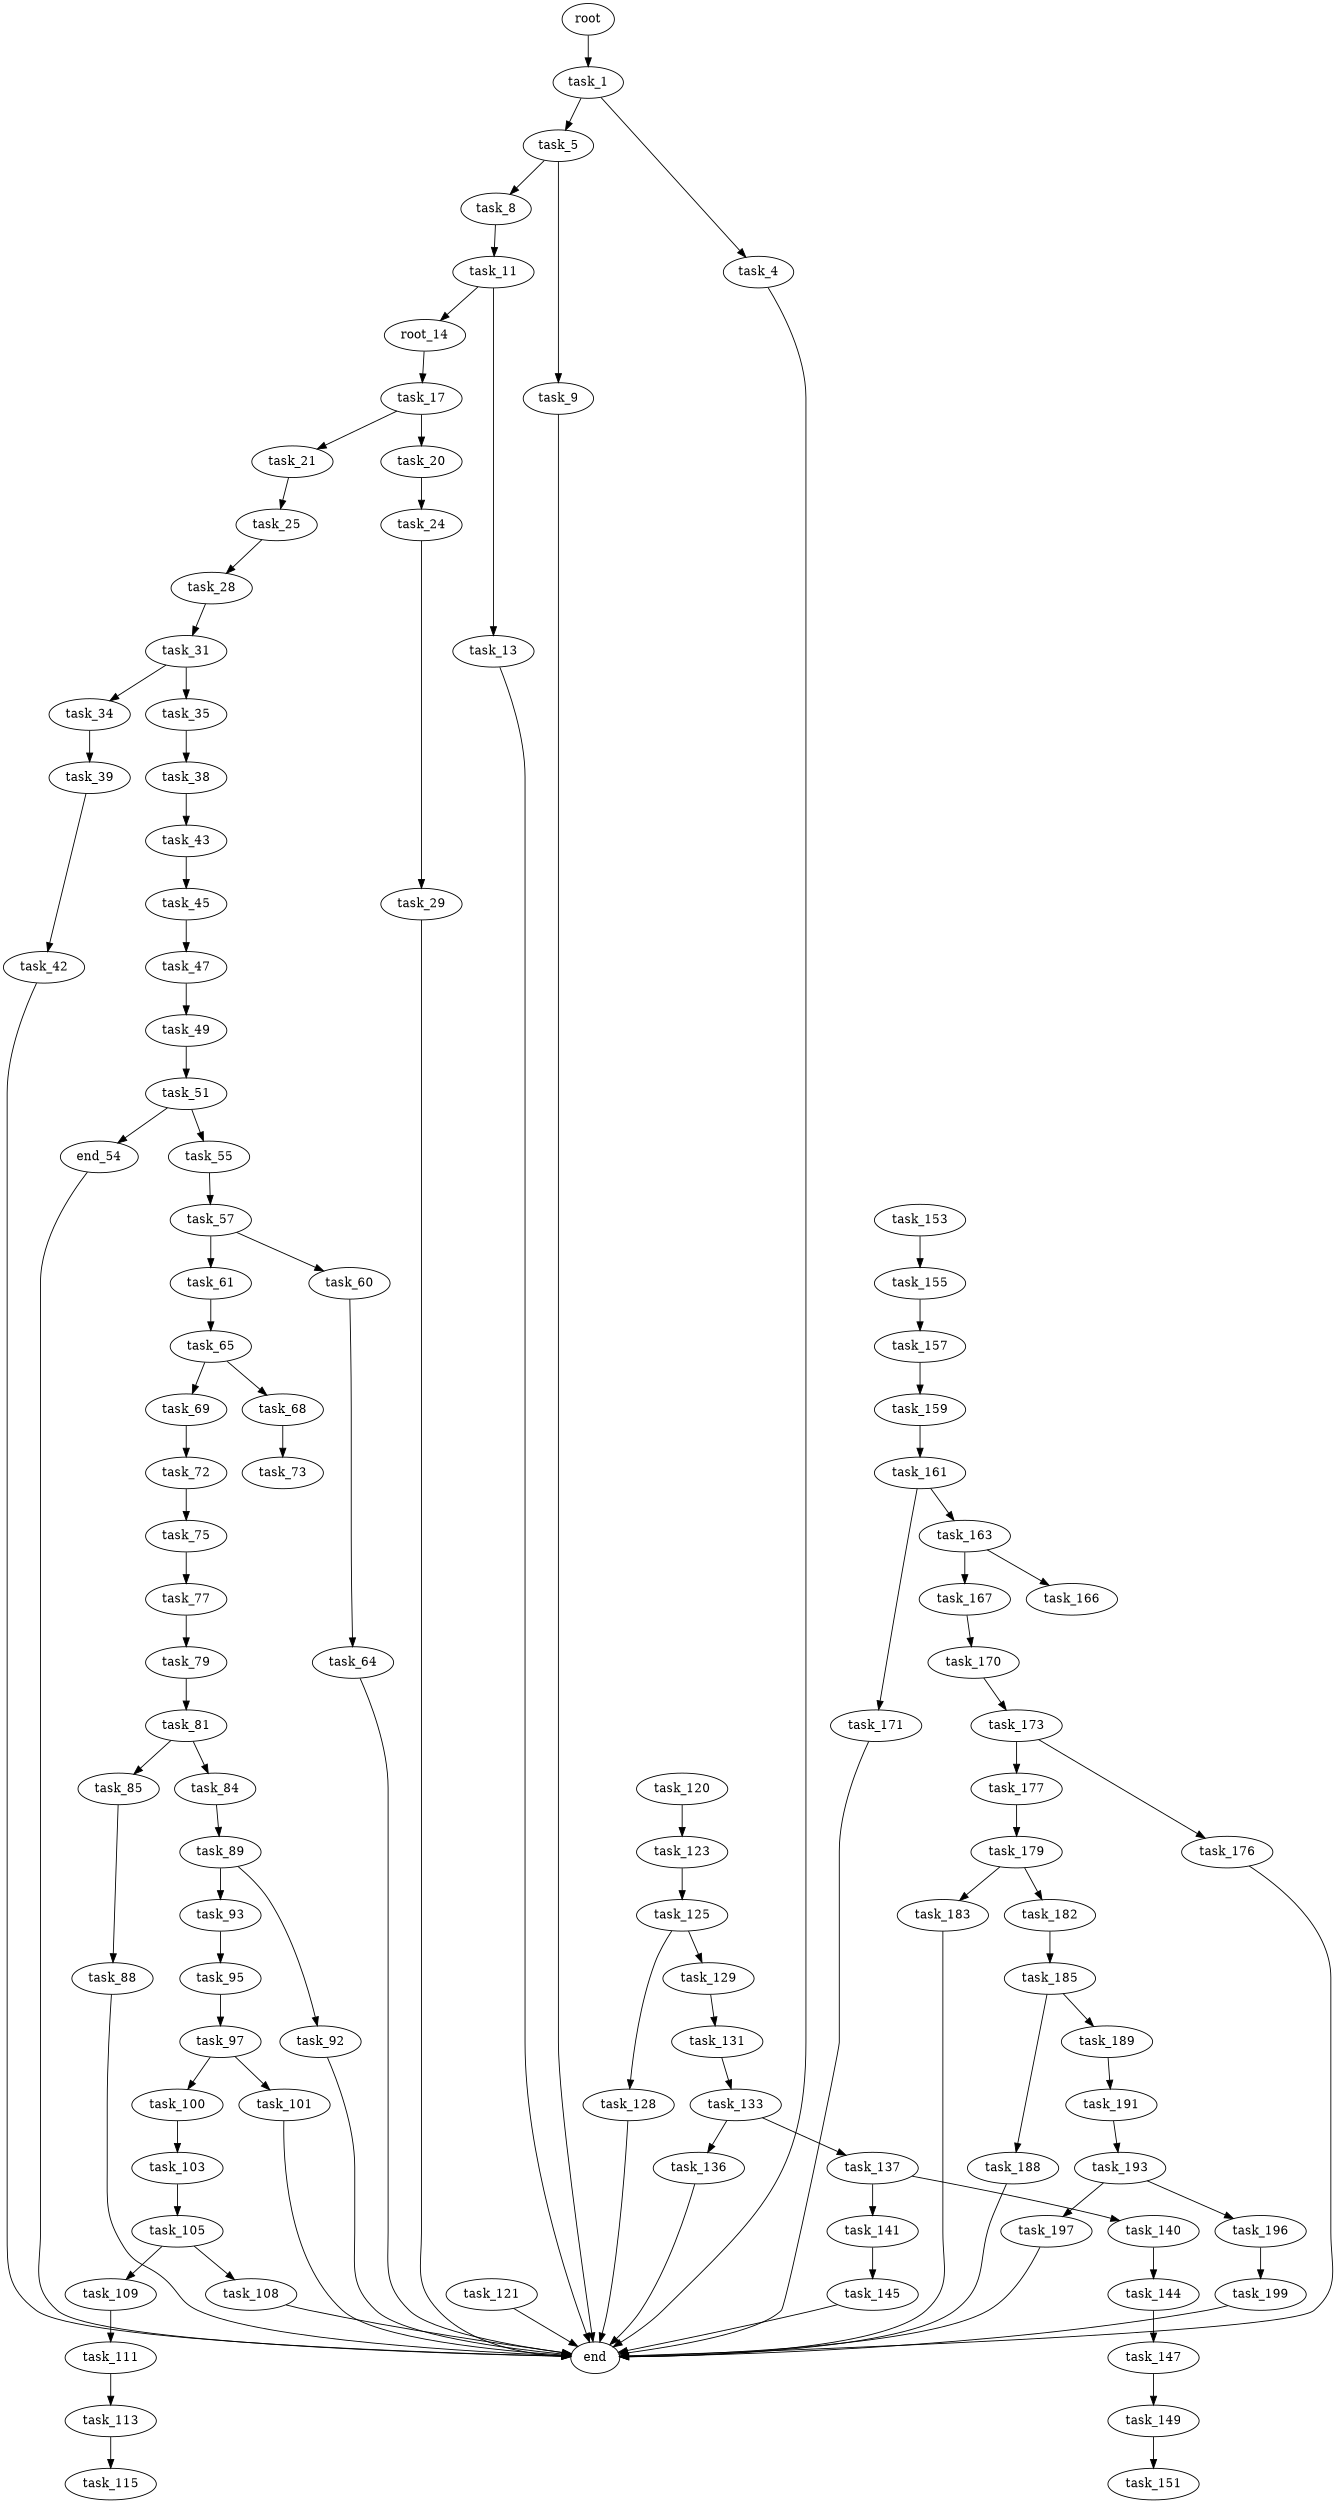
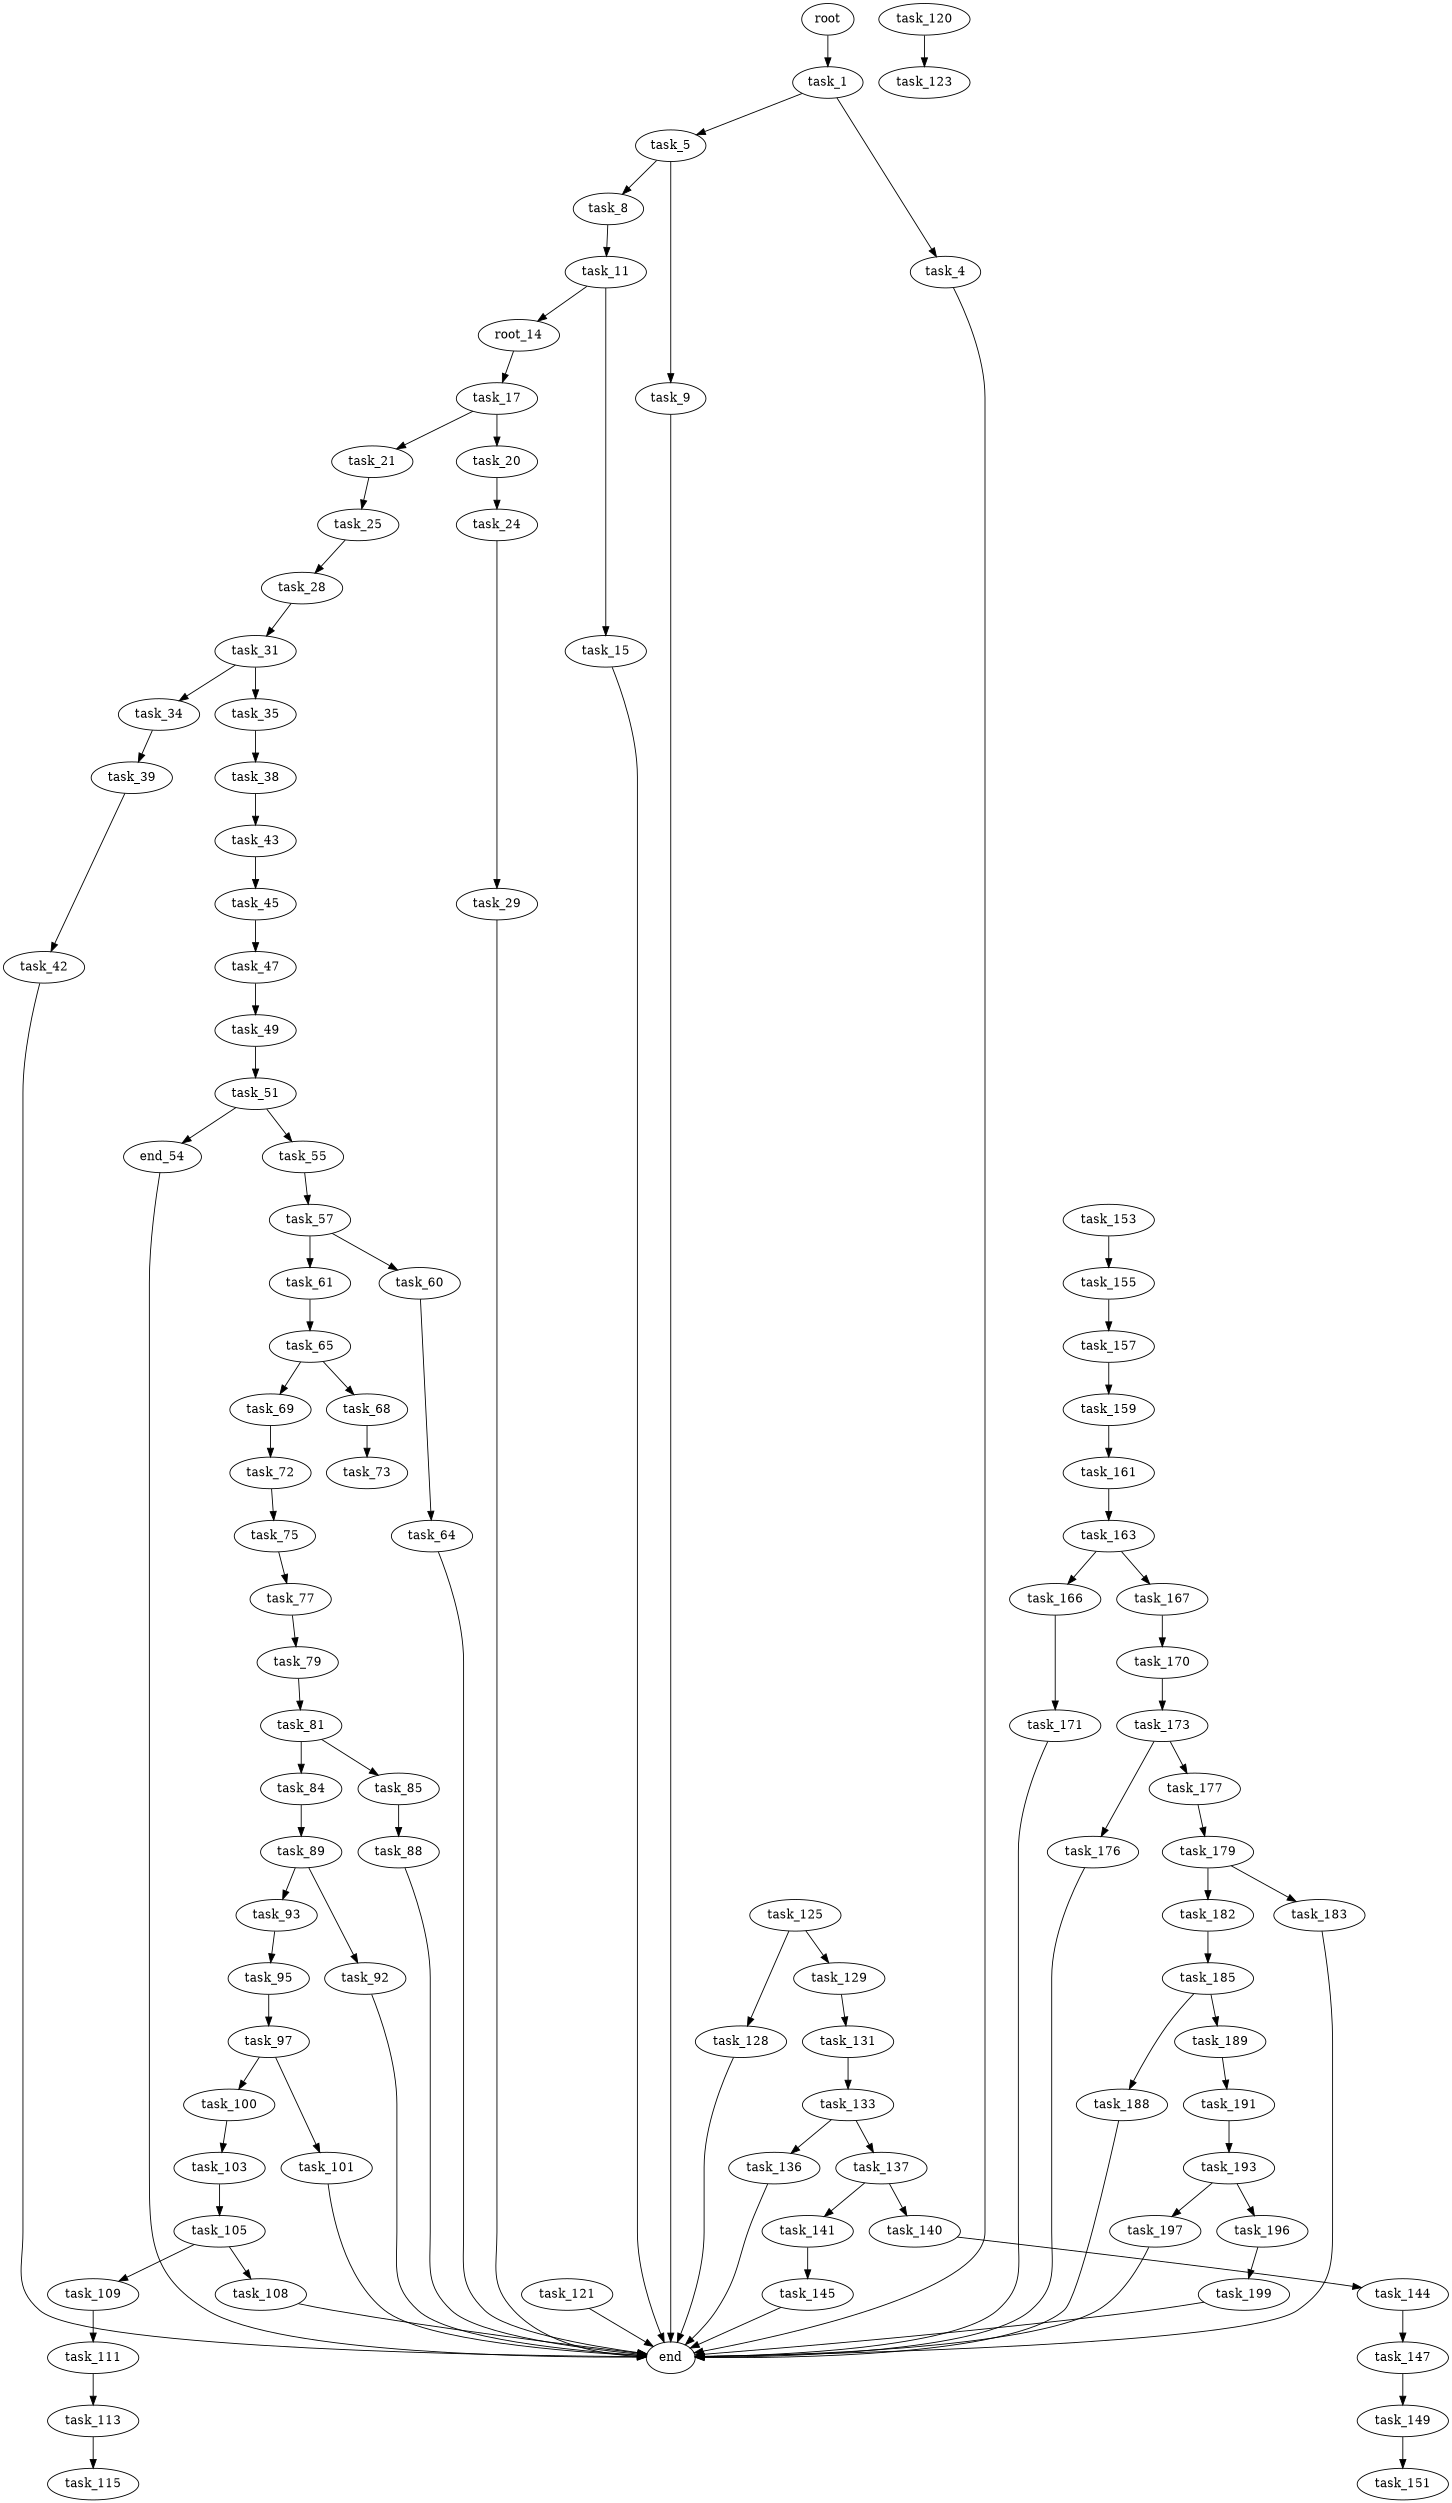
(493, 651) -> (606, 651)
(898, 1595) -> (1055, 1658)
(682, 1879) -> none
